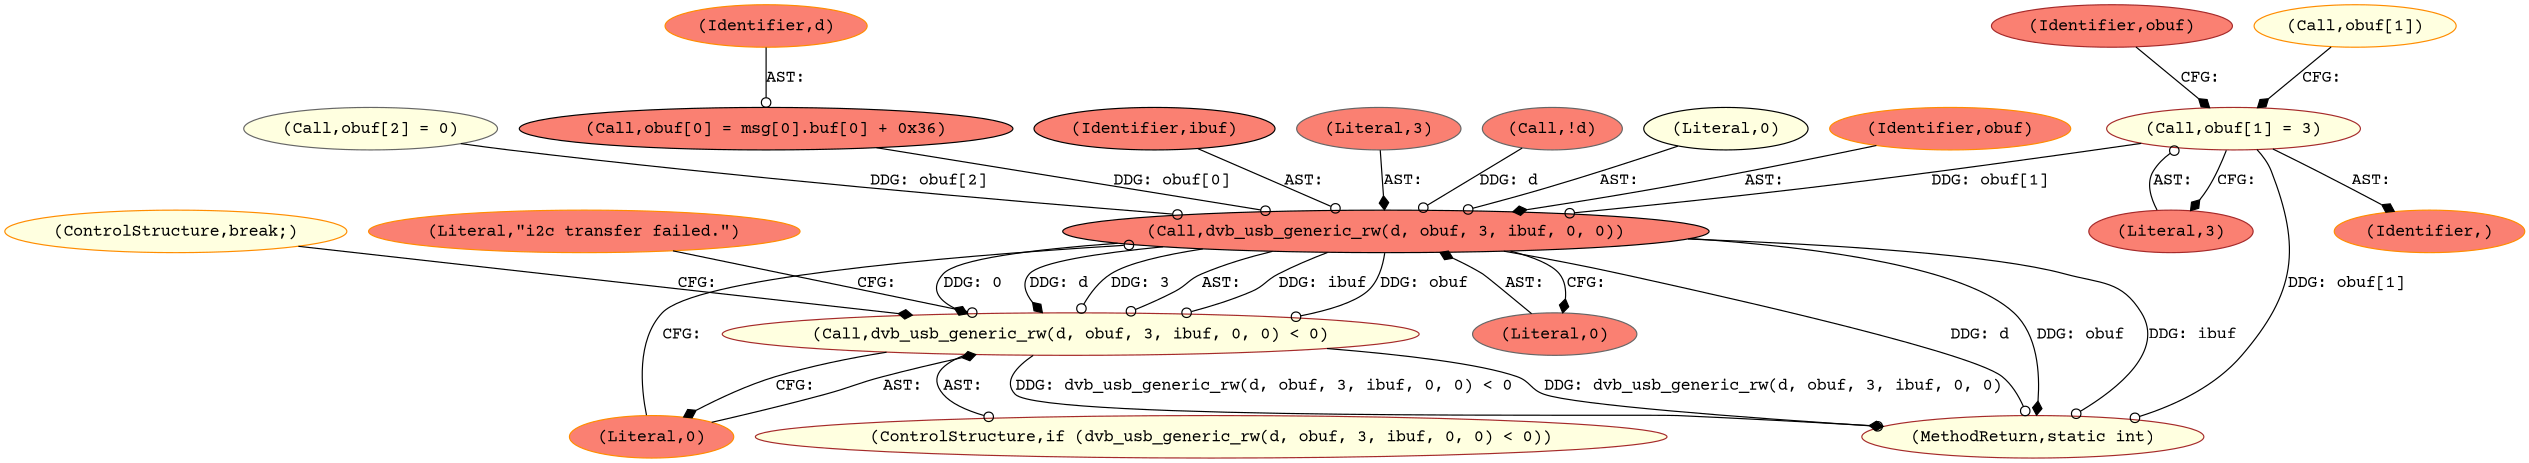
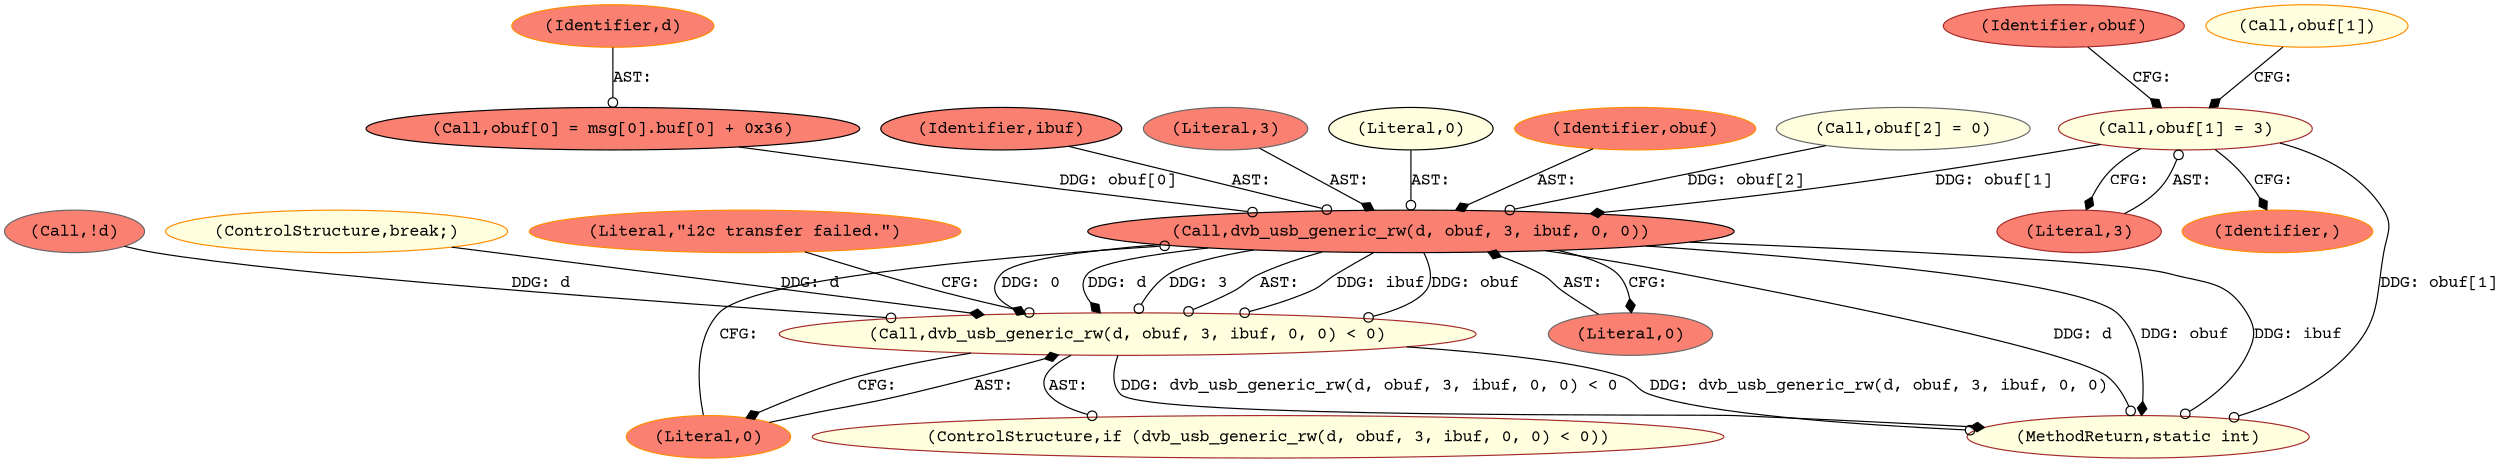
(1475, 177) -> (504, 289)
(2376, 180) -> (2279, 180)
(1858, 182) -> (1853, 183)
(702, 283) -> (810, 283)
